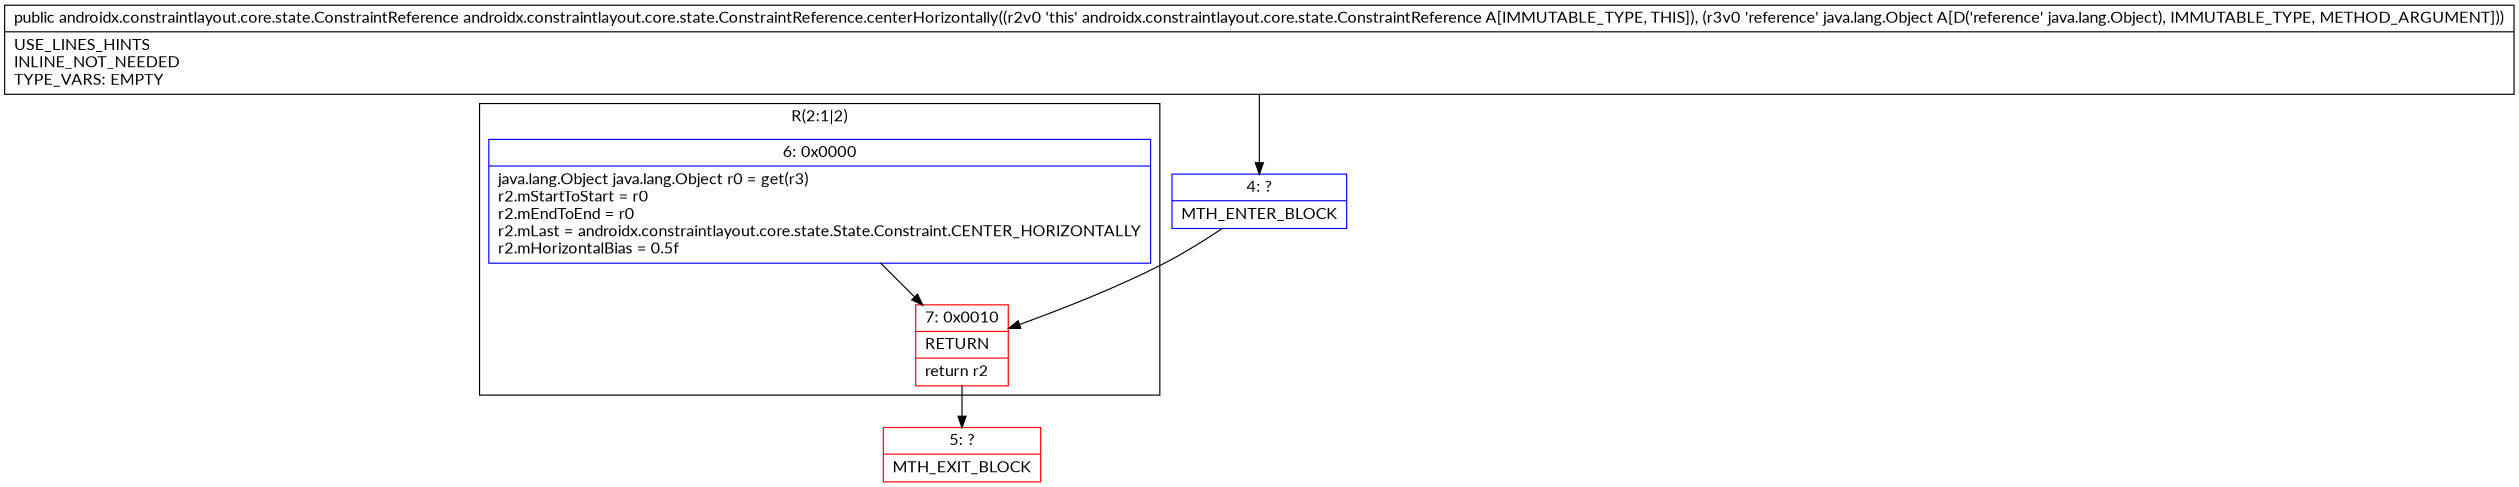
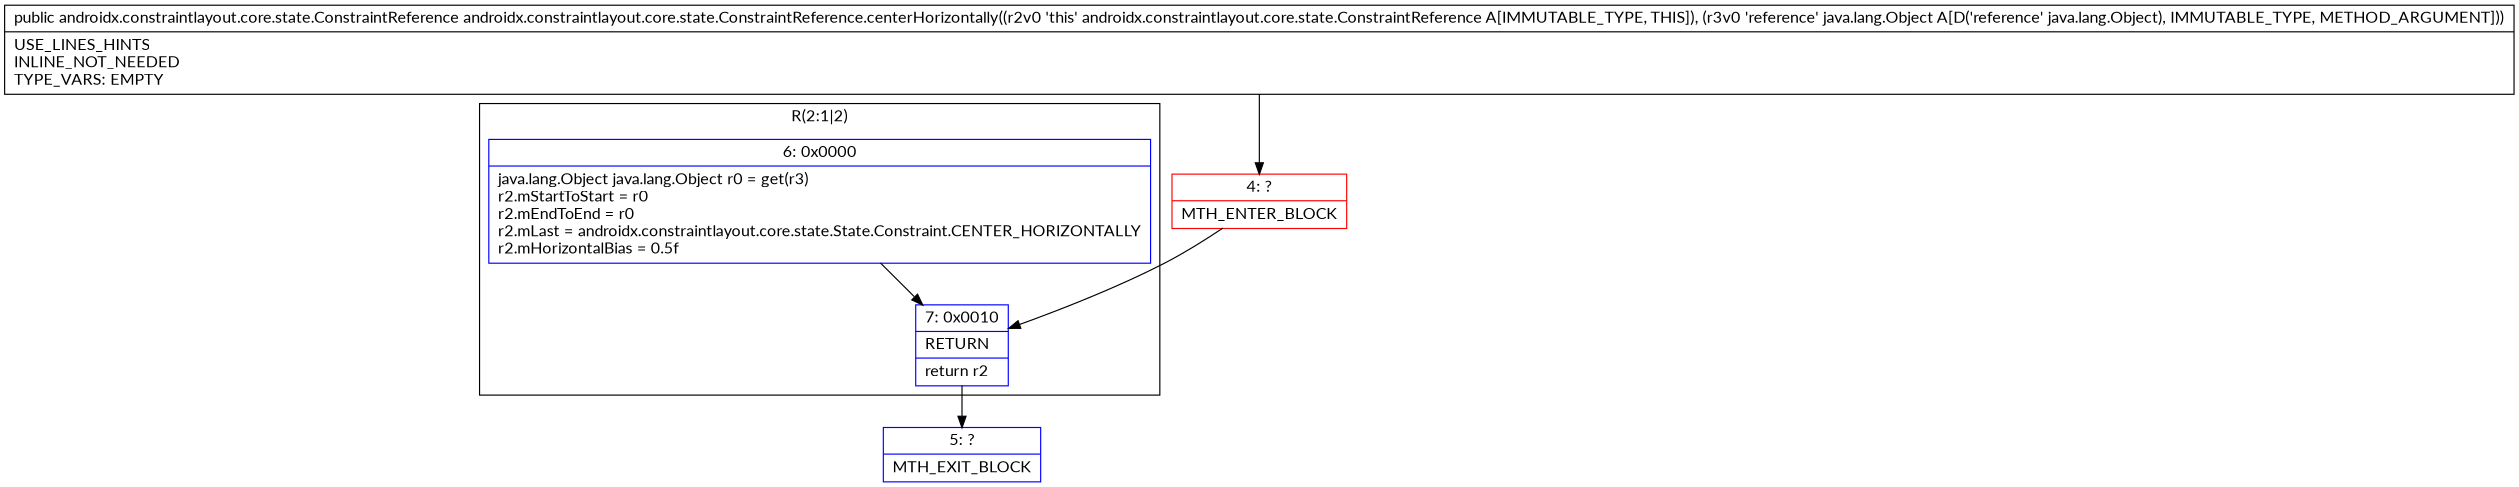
(1259, 201) -> (1259, 201)
(962, 345) -> (962, 345)
(962, 455) -> (962, 455)
